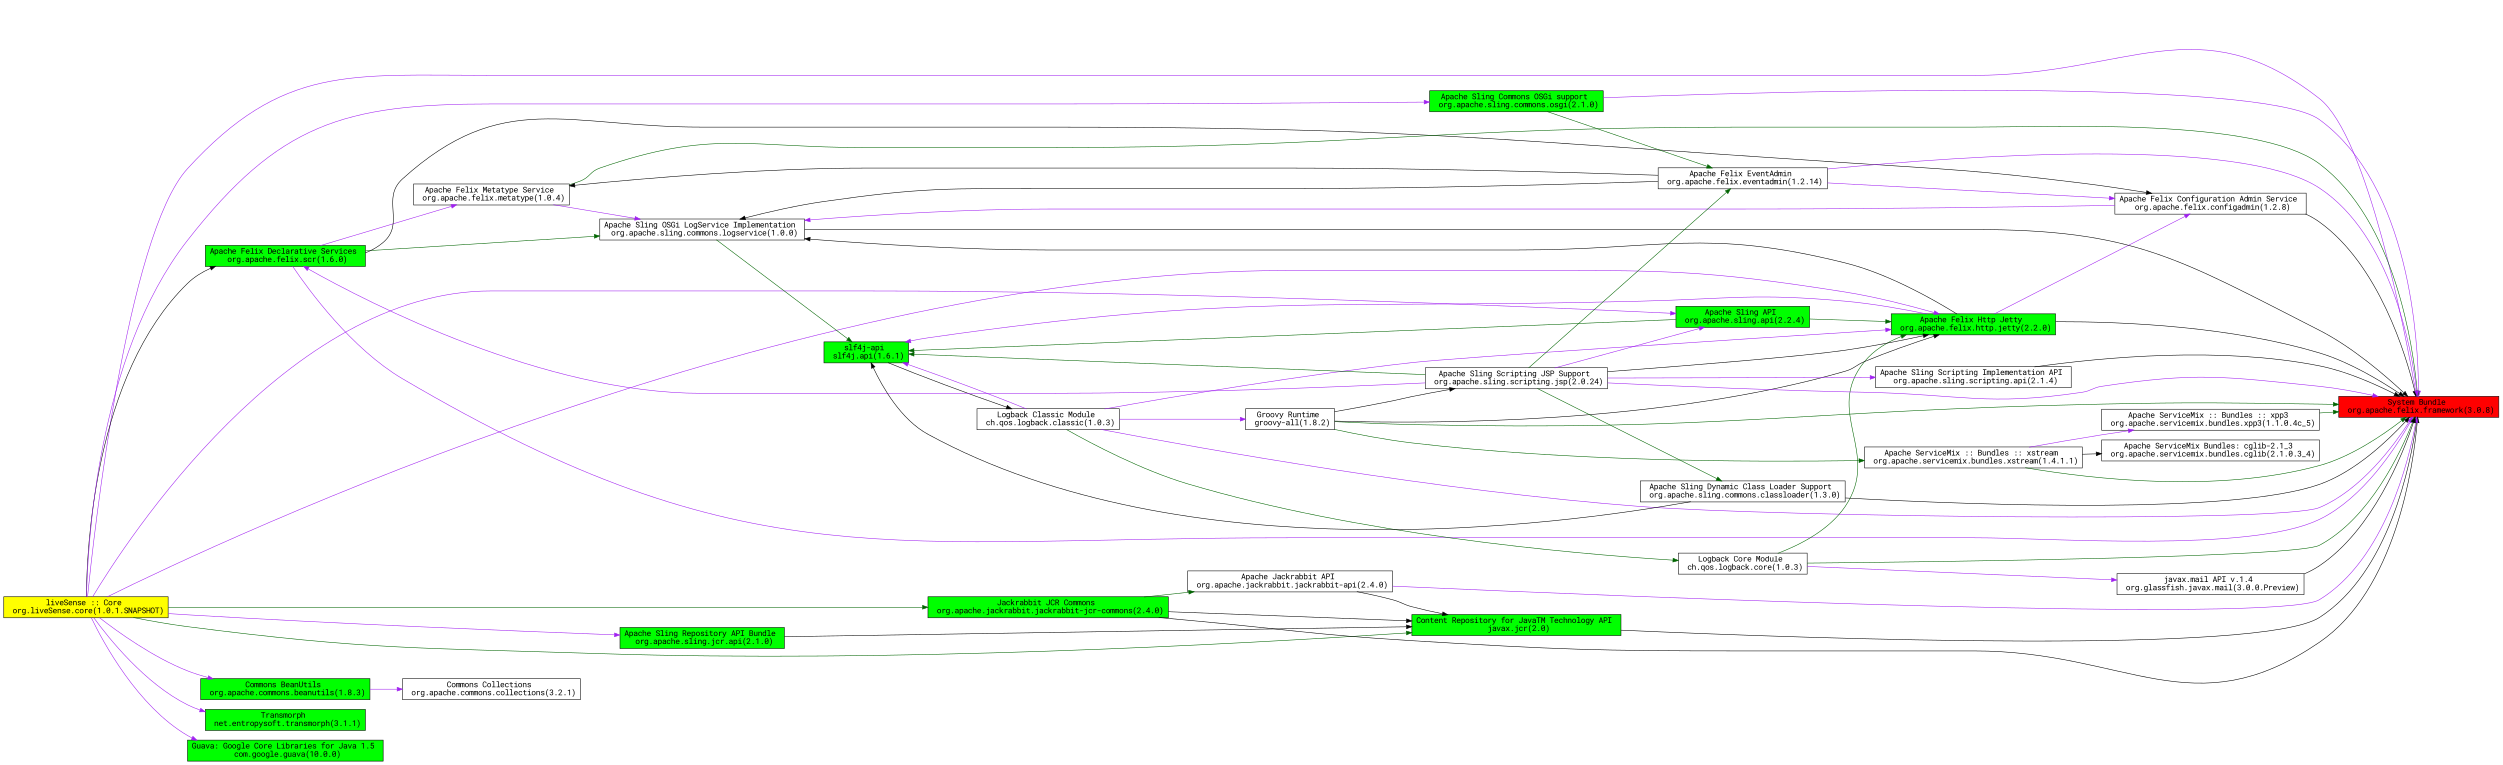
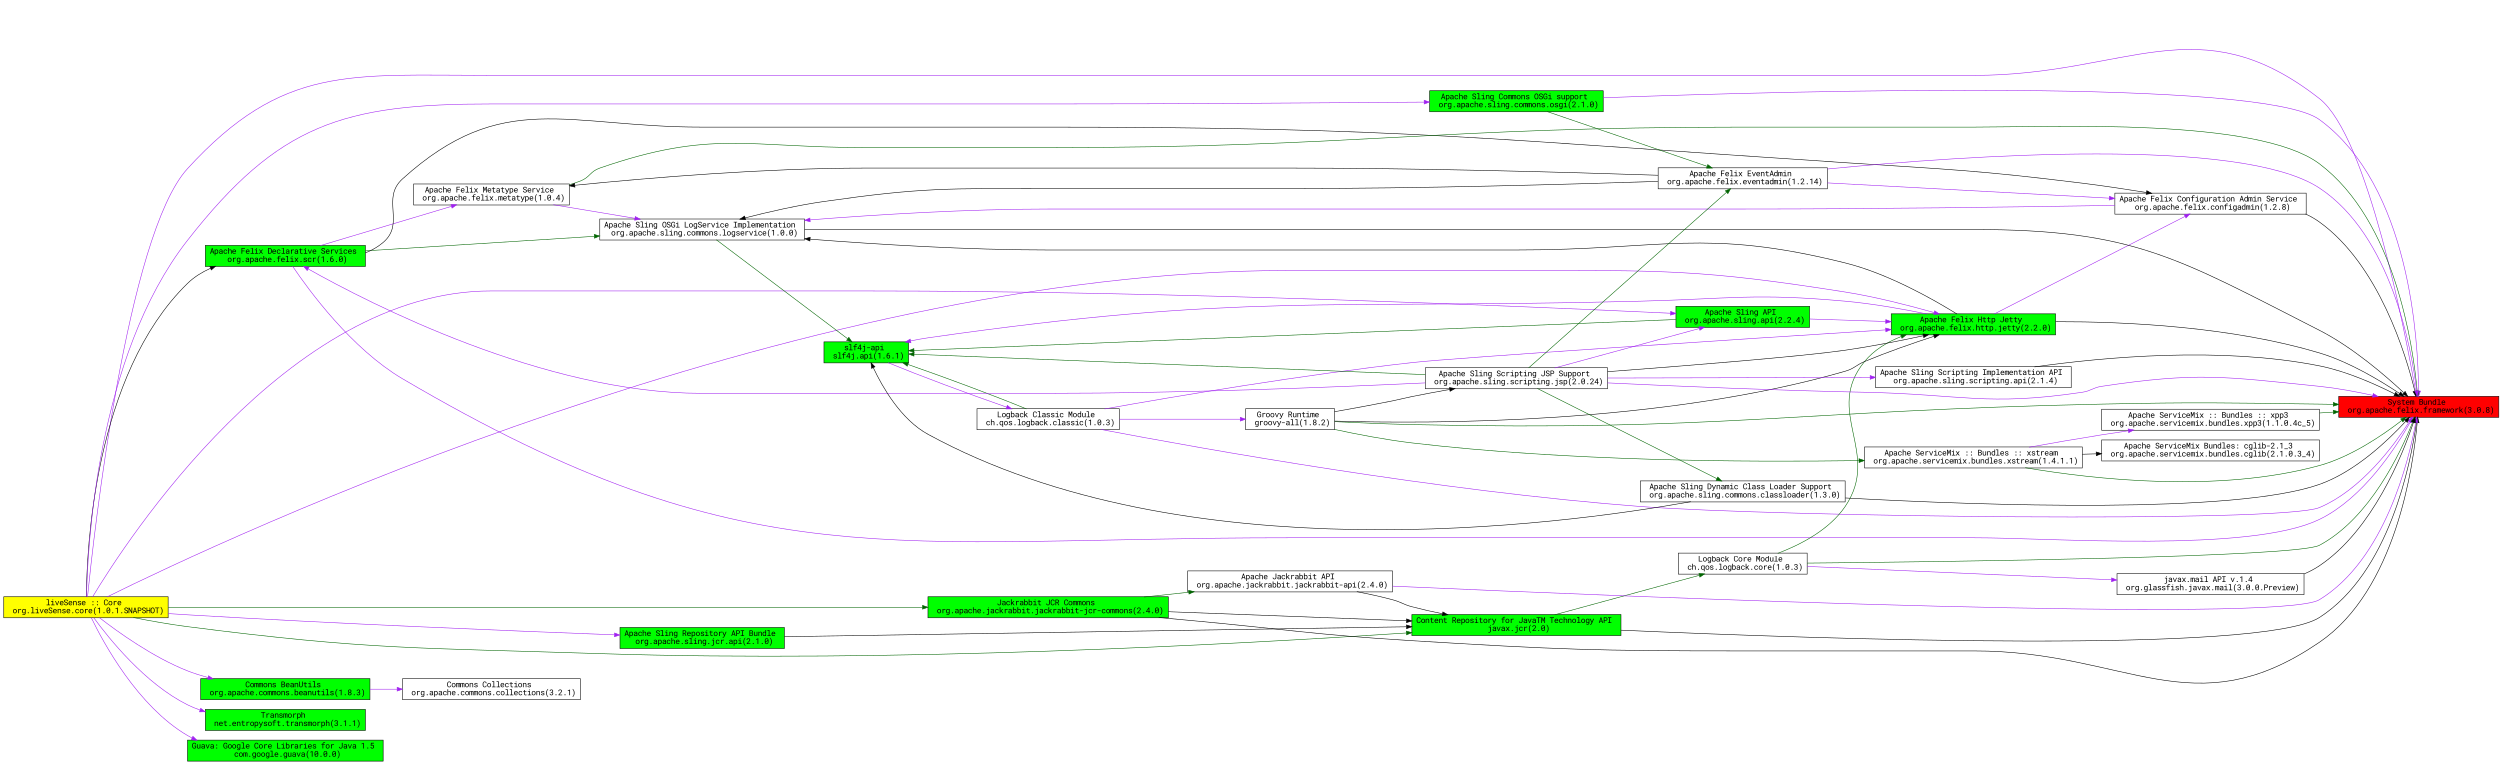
(1848, 320) -> (1848, 320)
(947, 386) -> (947, 386)
(968, 386) -> (968, 386)
(1363, 524) -> (1638, 592)
